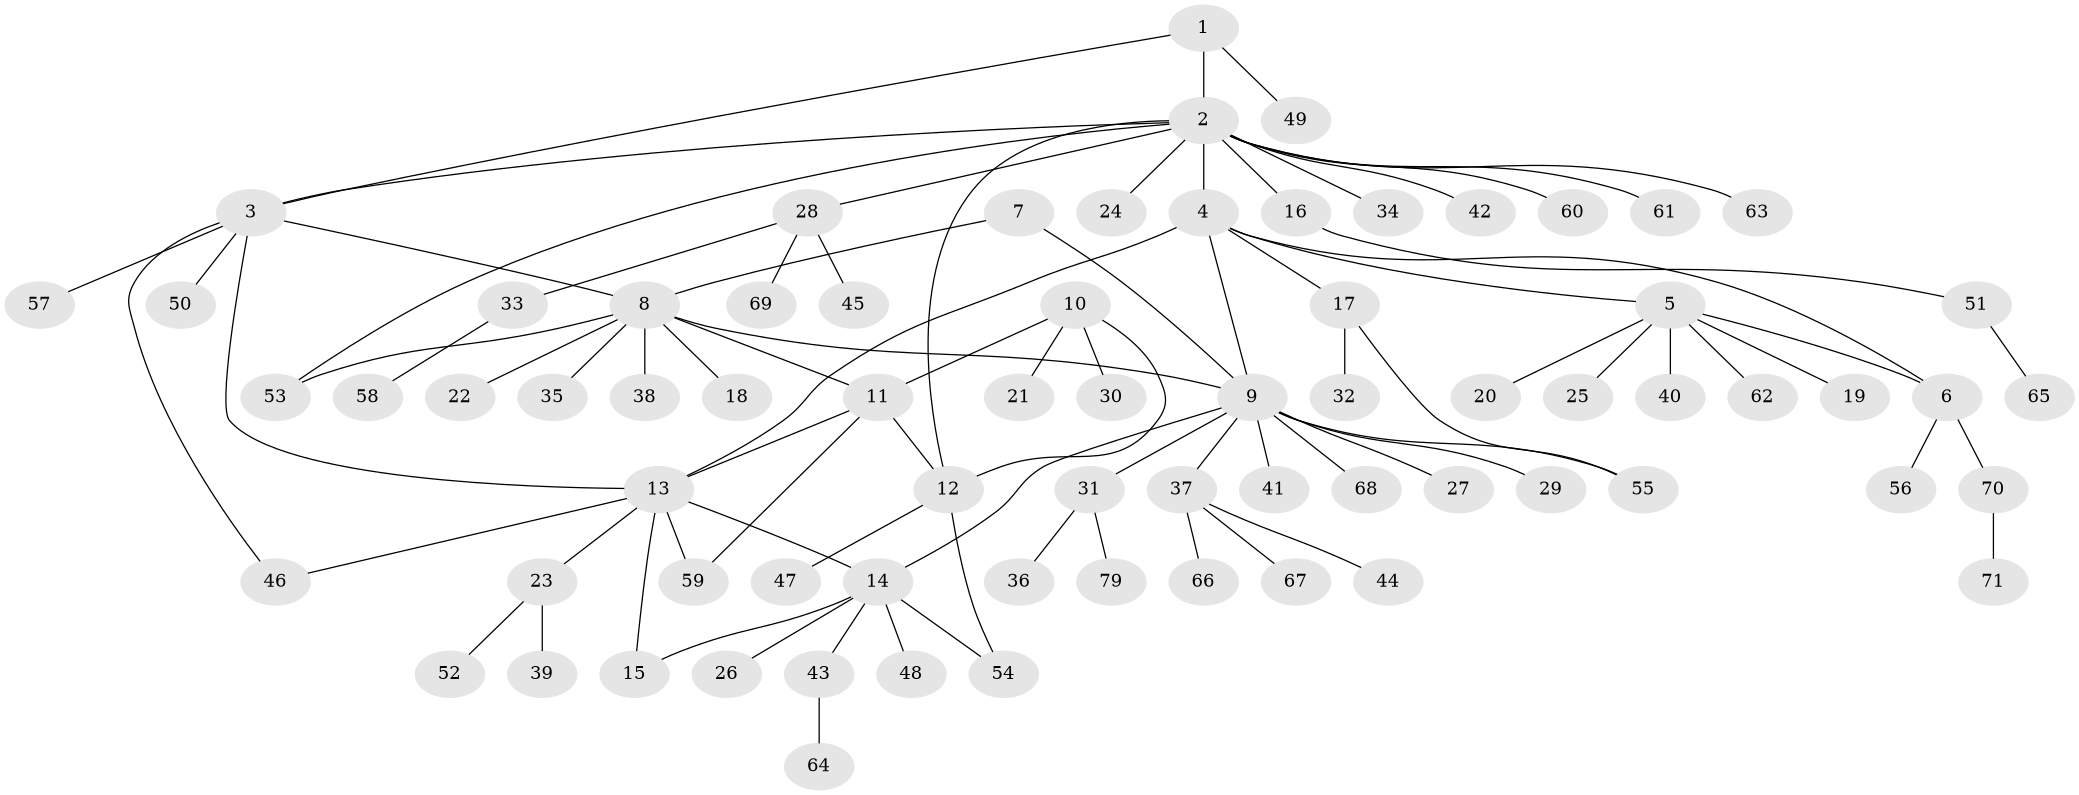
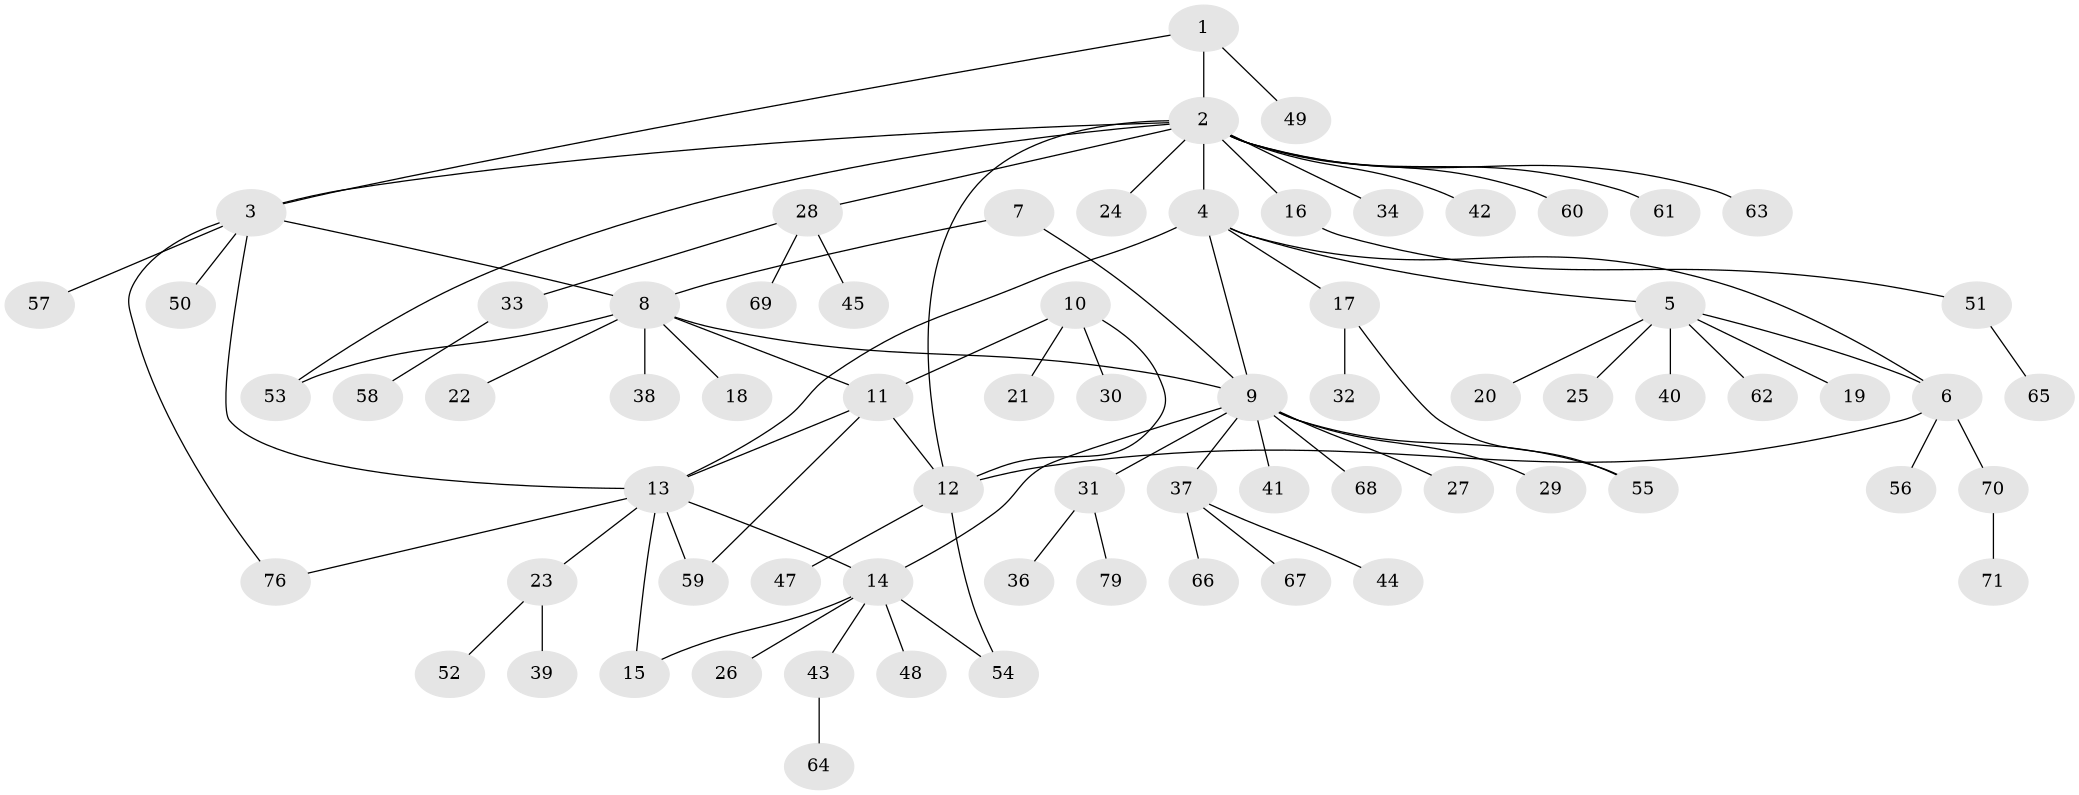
(553, 397) -> none
none -> (1428, 456)
(276, 582) -> (276, 582)
